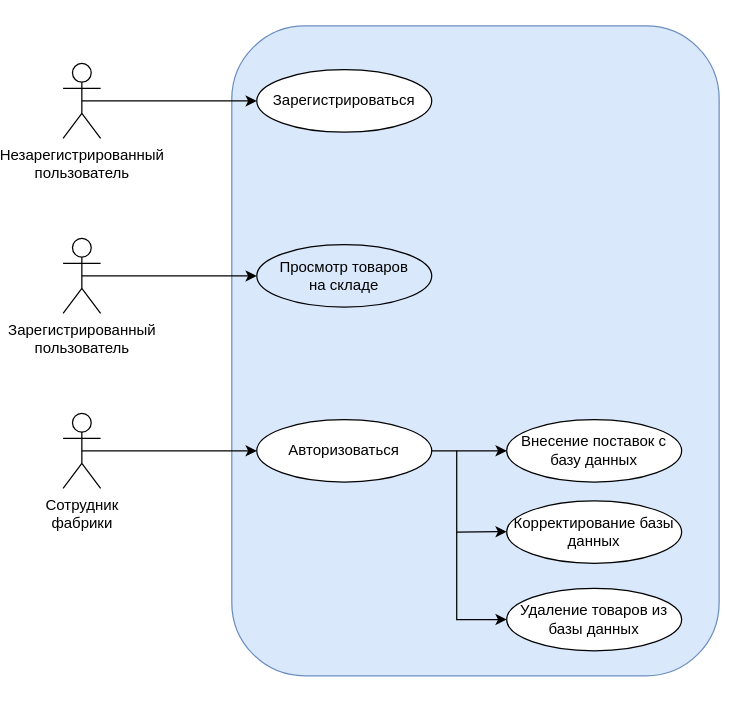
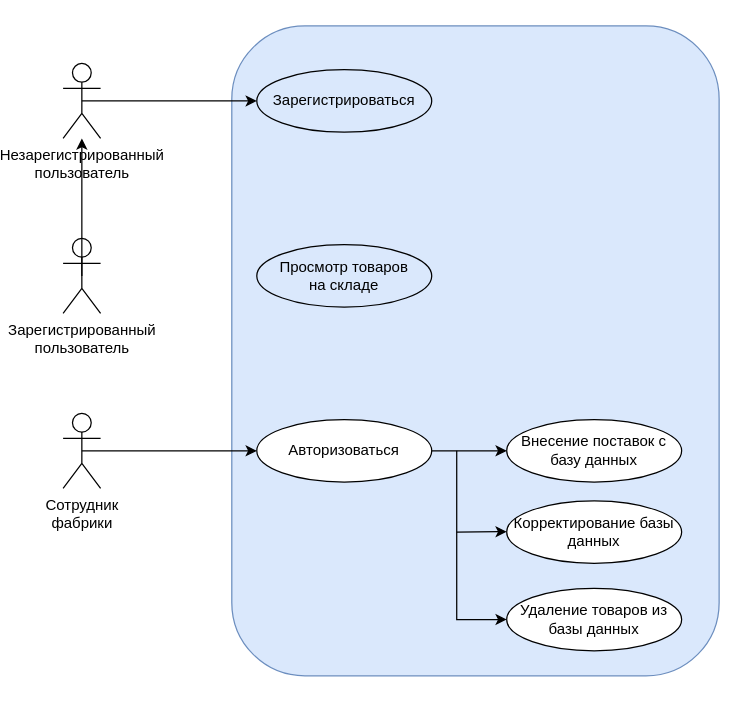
(344, 101) -> (344, 101)
(166, 276) -> (82, 200)
